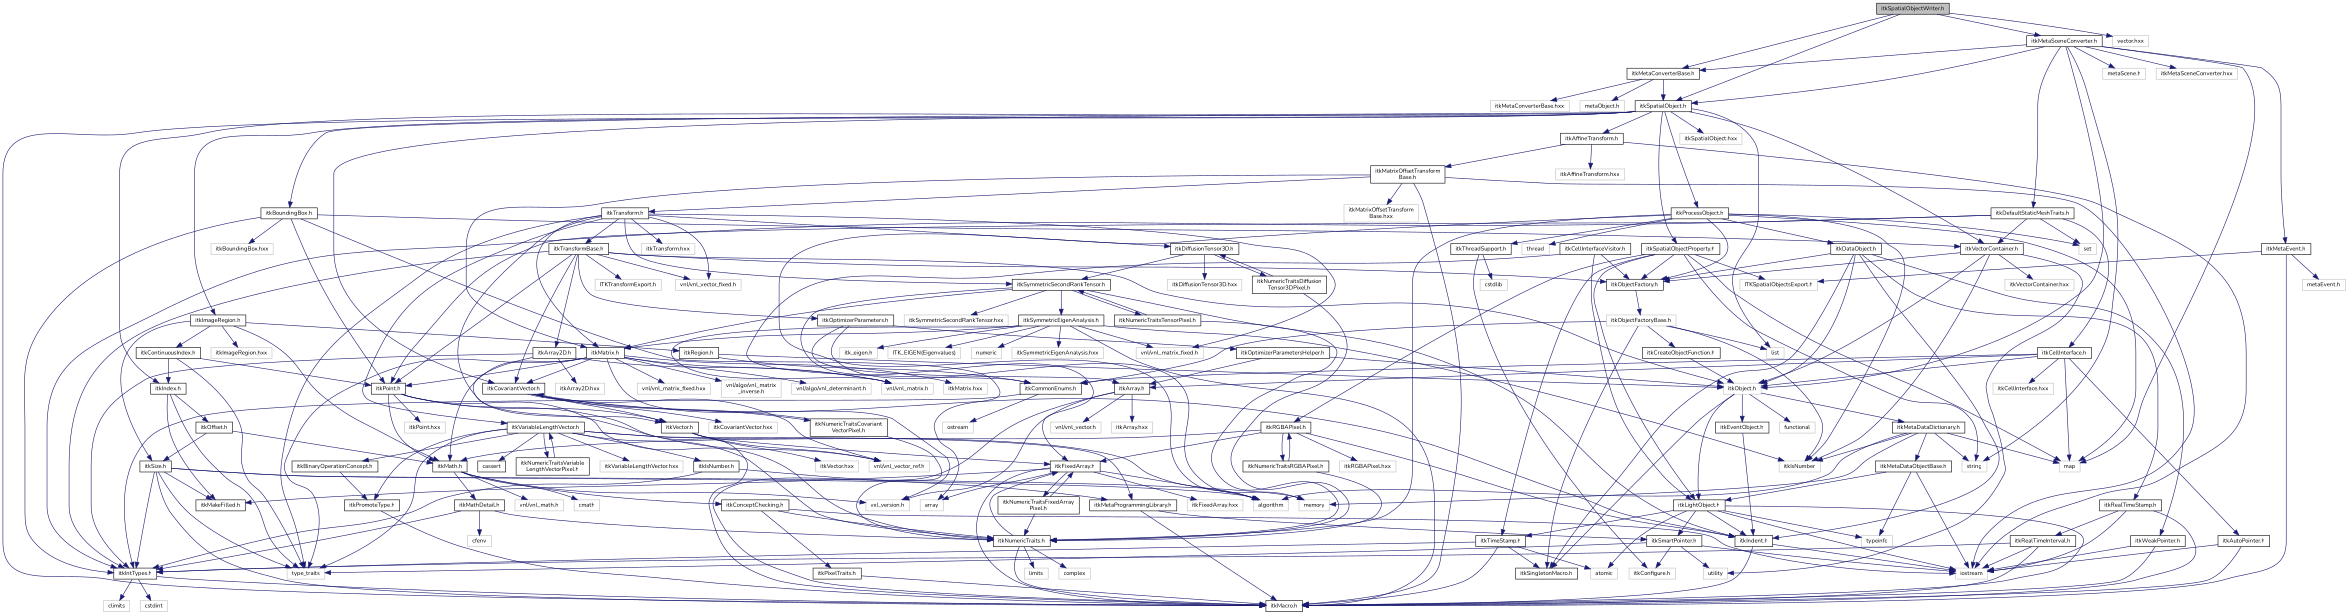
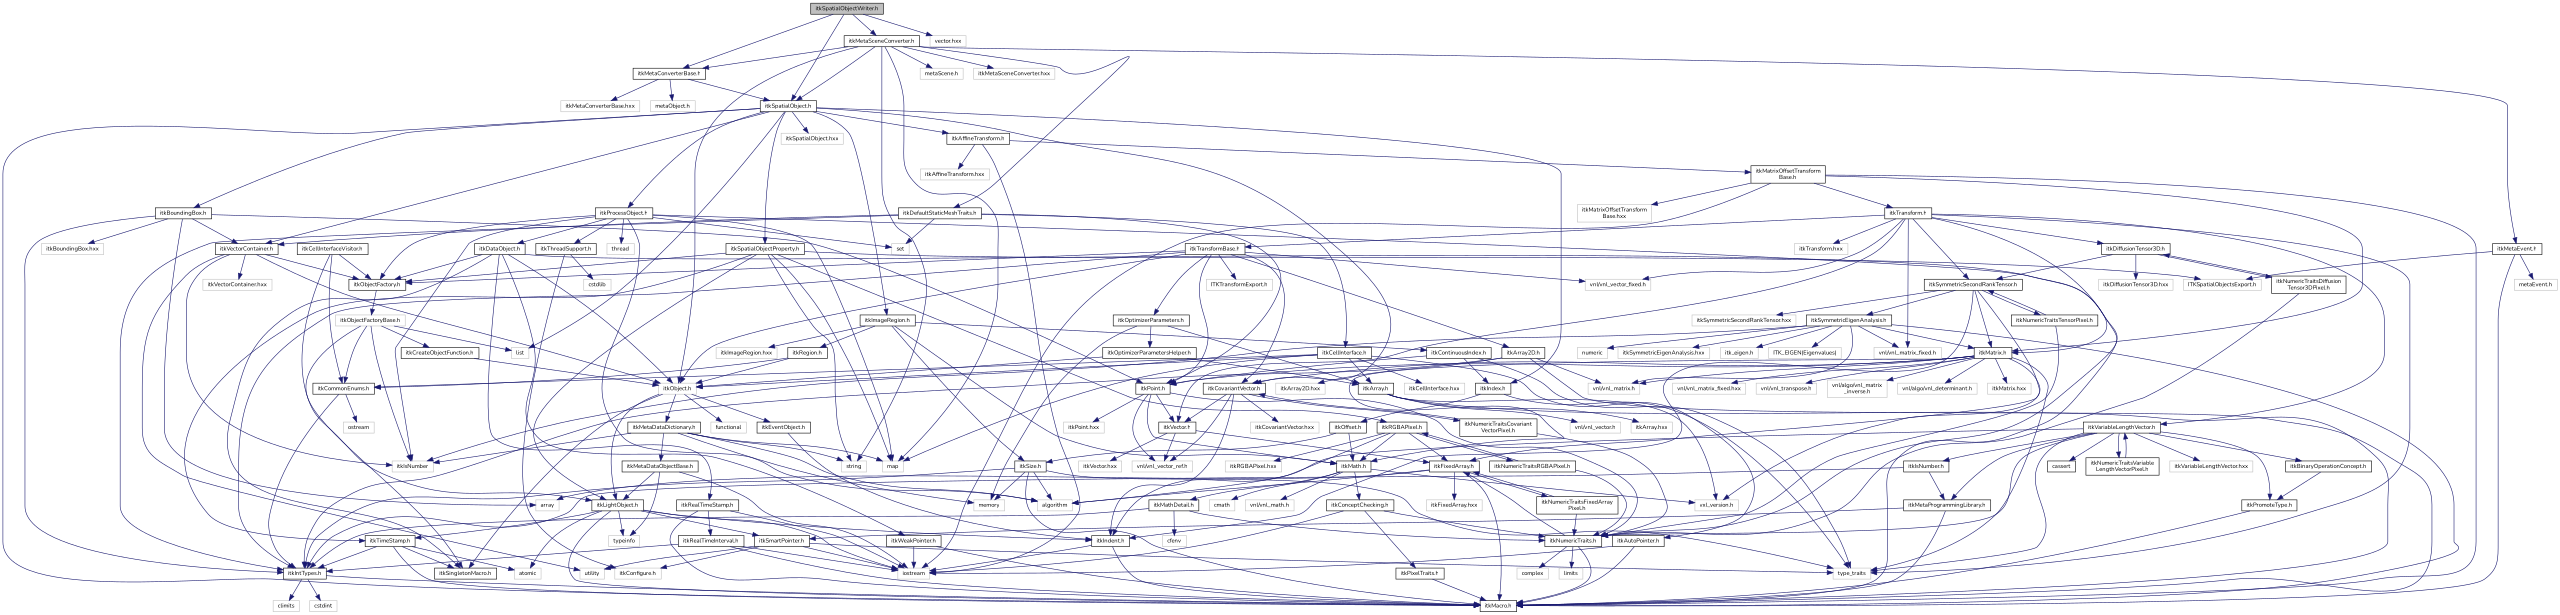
none -> (1786, 389)
(1999, 456) -> (2097, 373)
(221, 505) -> none
